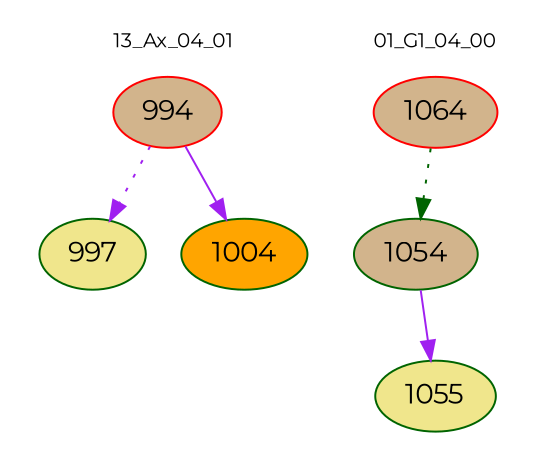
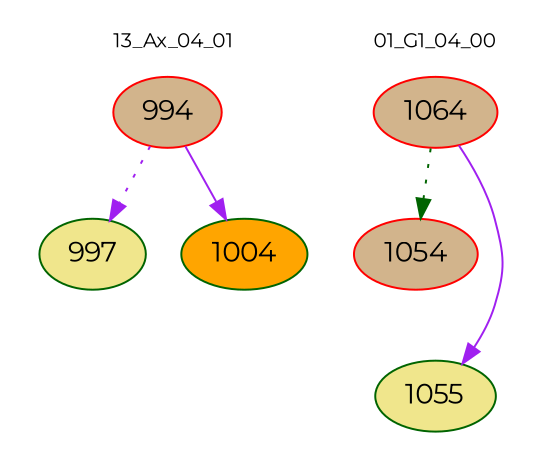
(416, 254) -> (416, 254)
(424, 316) -> (501, 245)
